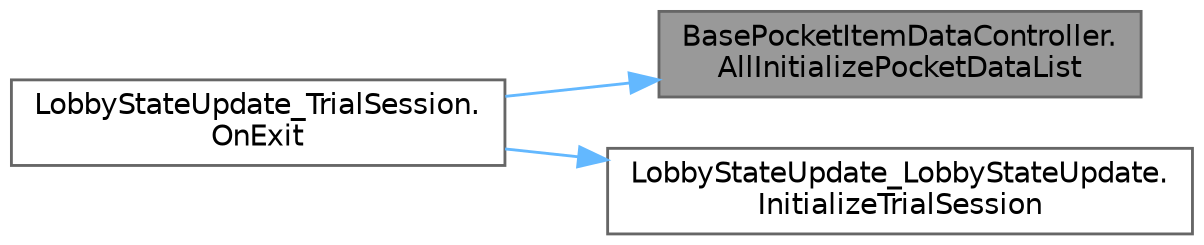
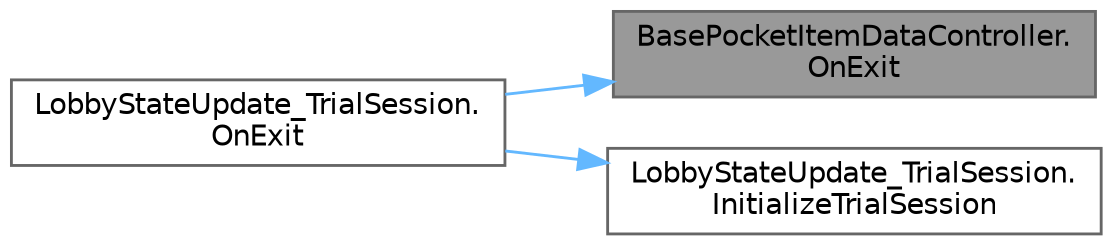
(900, 54) -> (854, 54)
(900, 191) -> (854, 191)
